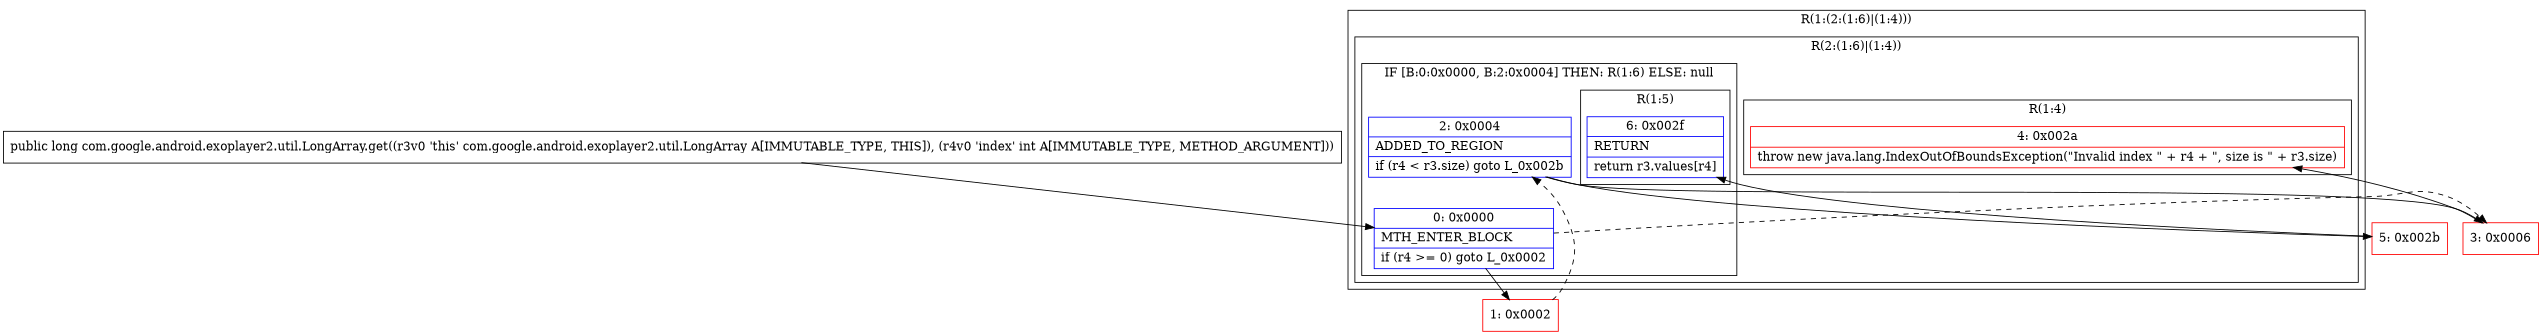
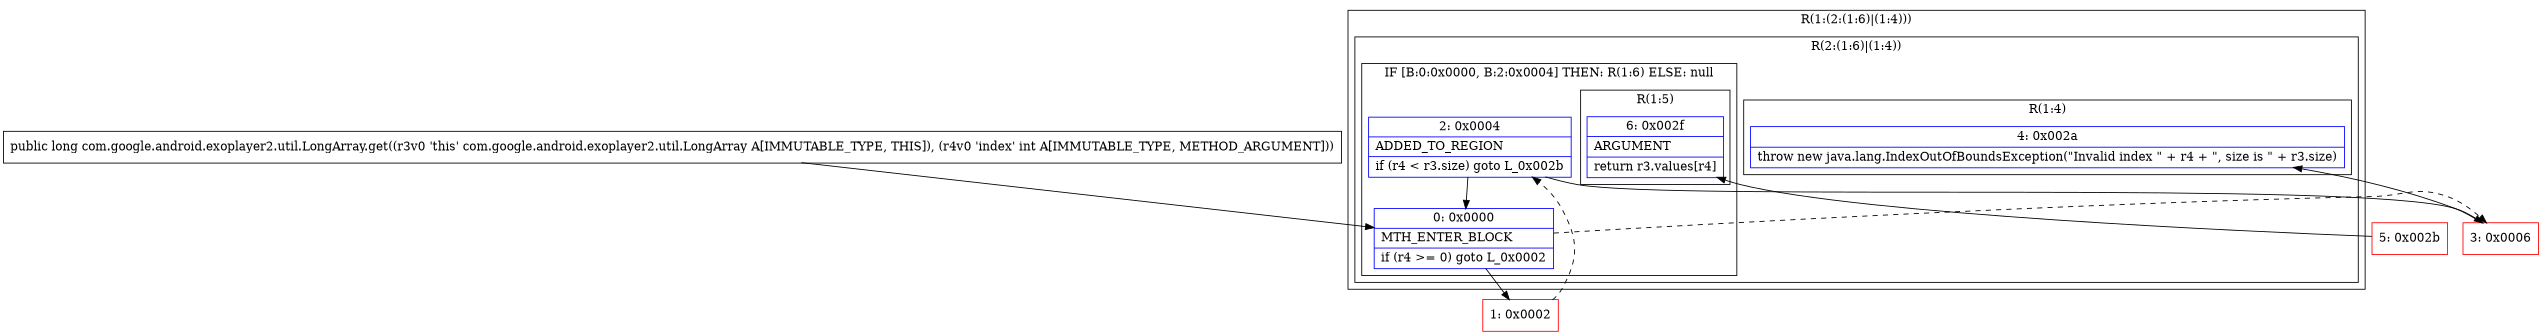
(1622, 146) -> (1633, 146)
(2048, 147) -> (2048, 147)
(1954, 219) -> (1467, 189)
